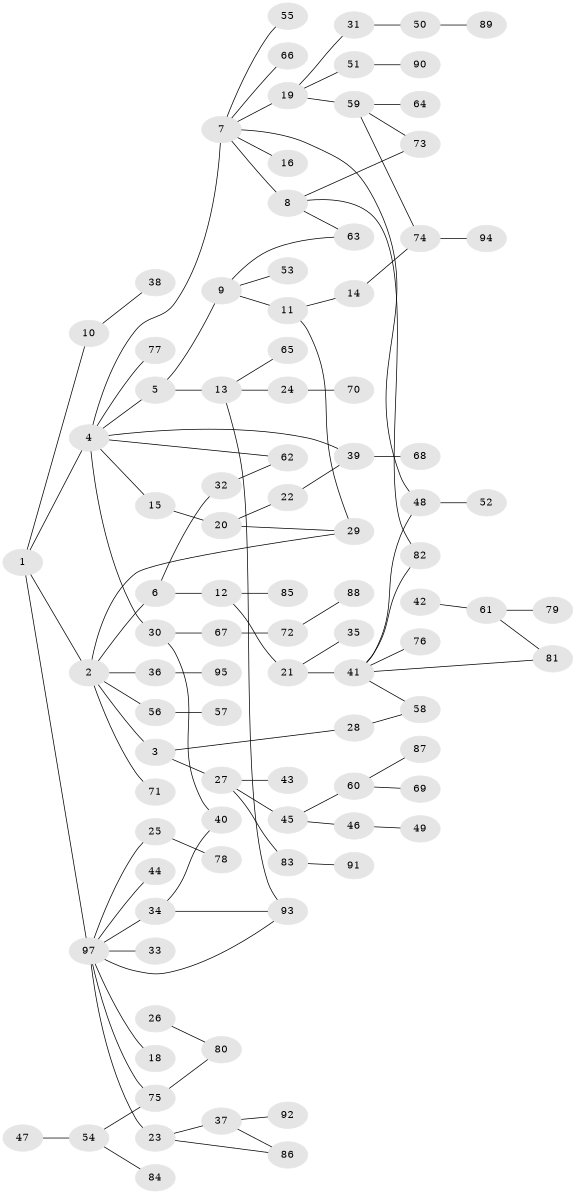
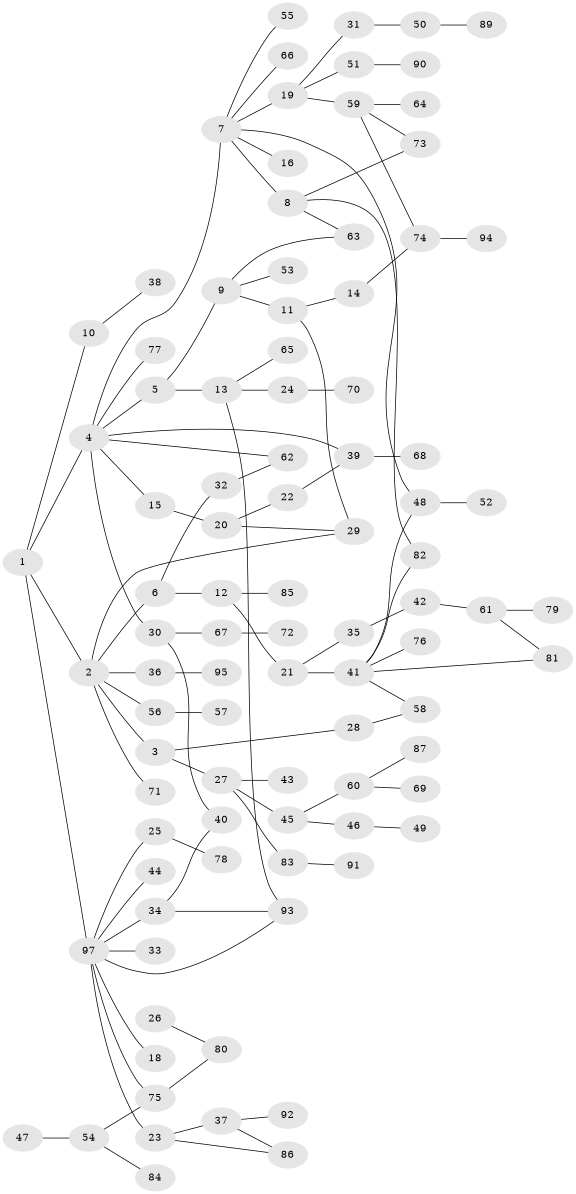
(354, 593) -> none
none -> (381, 620)
